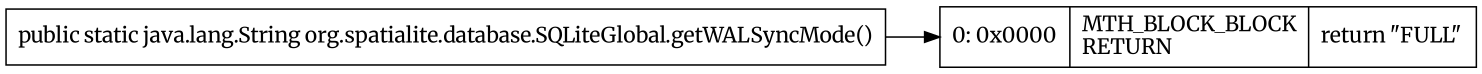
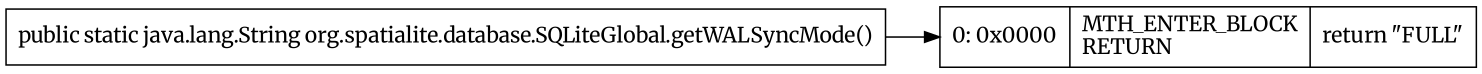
(1189, 25) -> (1190, 25)
